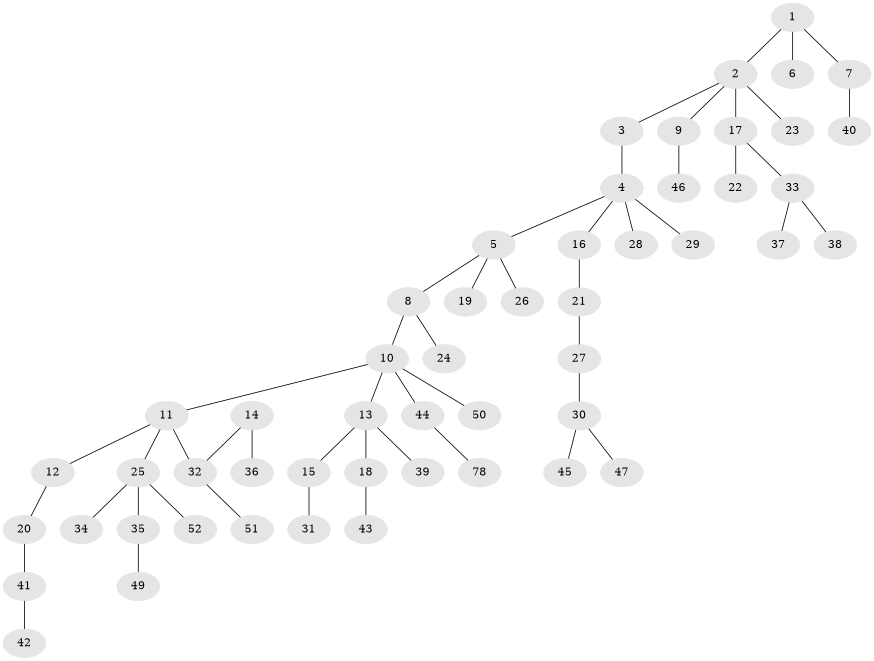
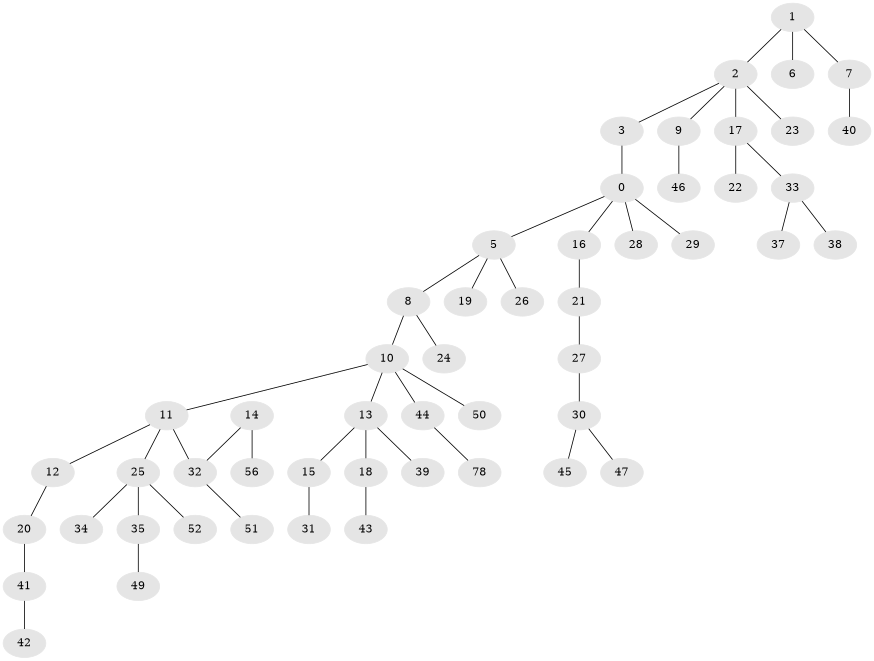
(622, 188) -> (622, 188)
(252, 473) -> (252, 473)
